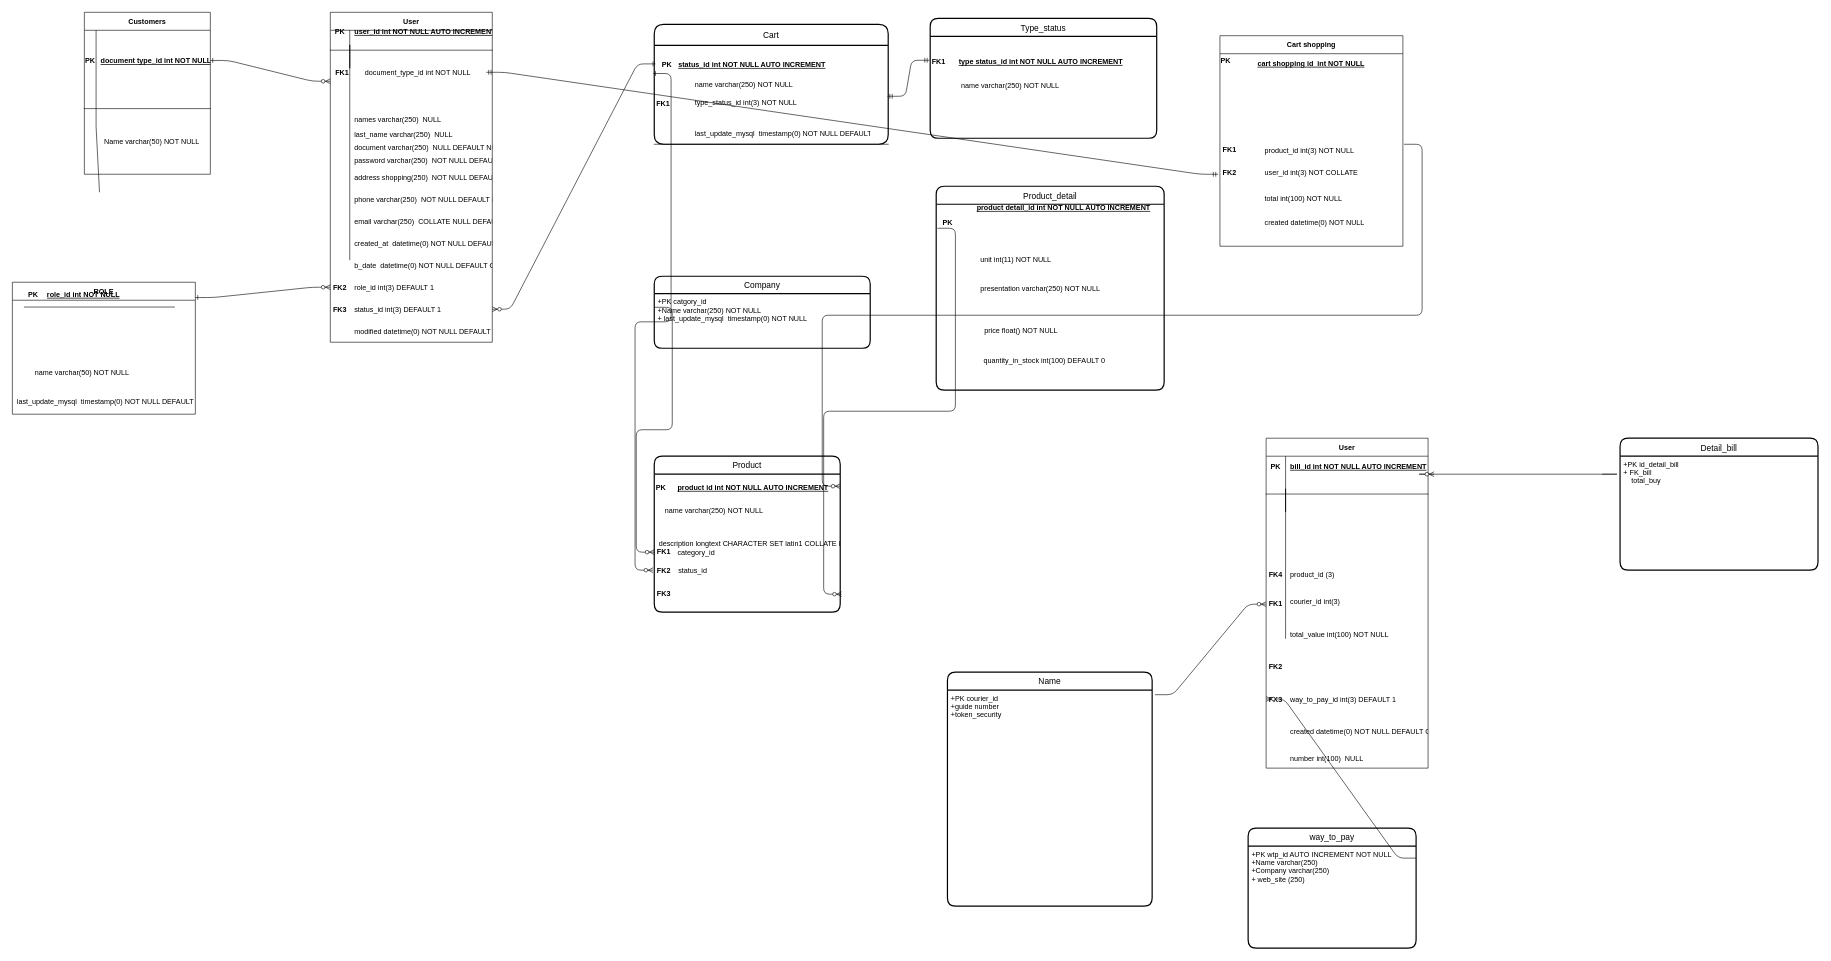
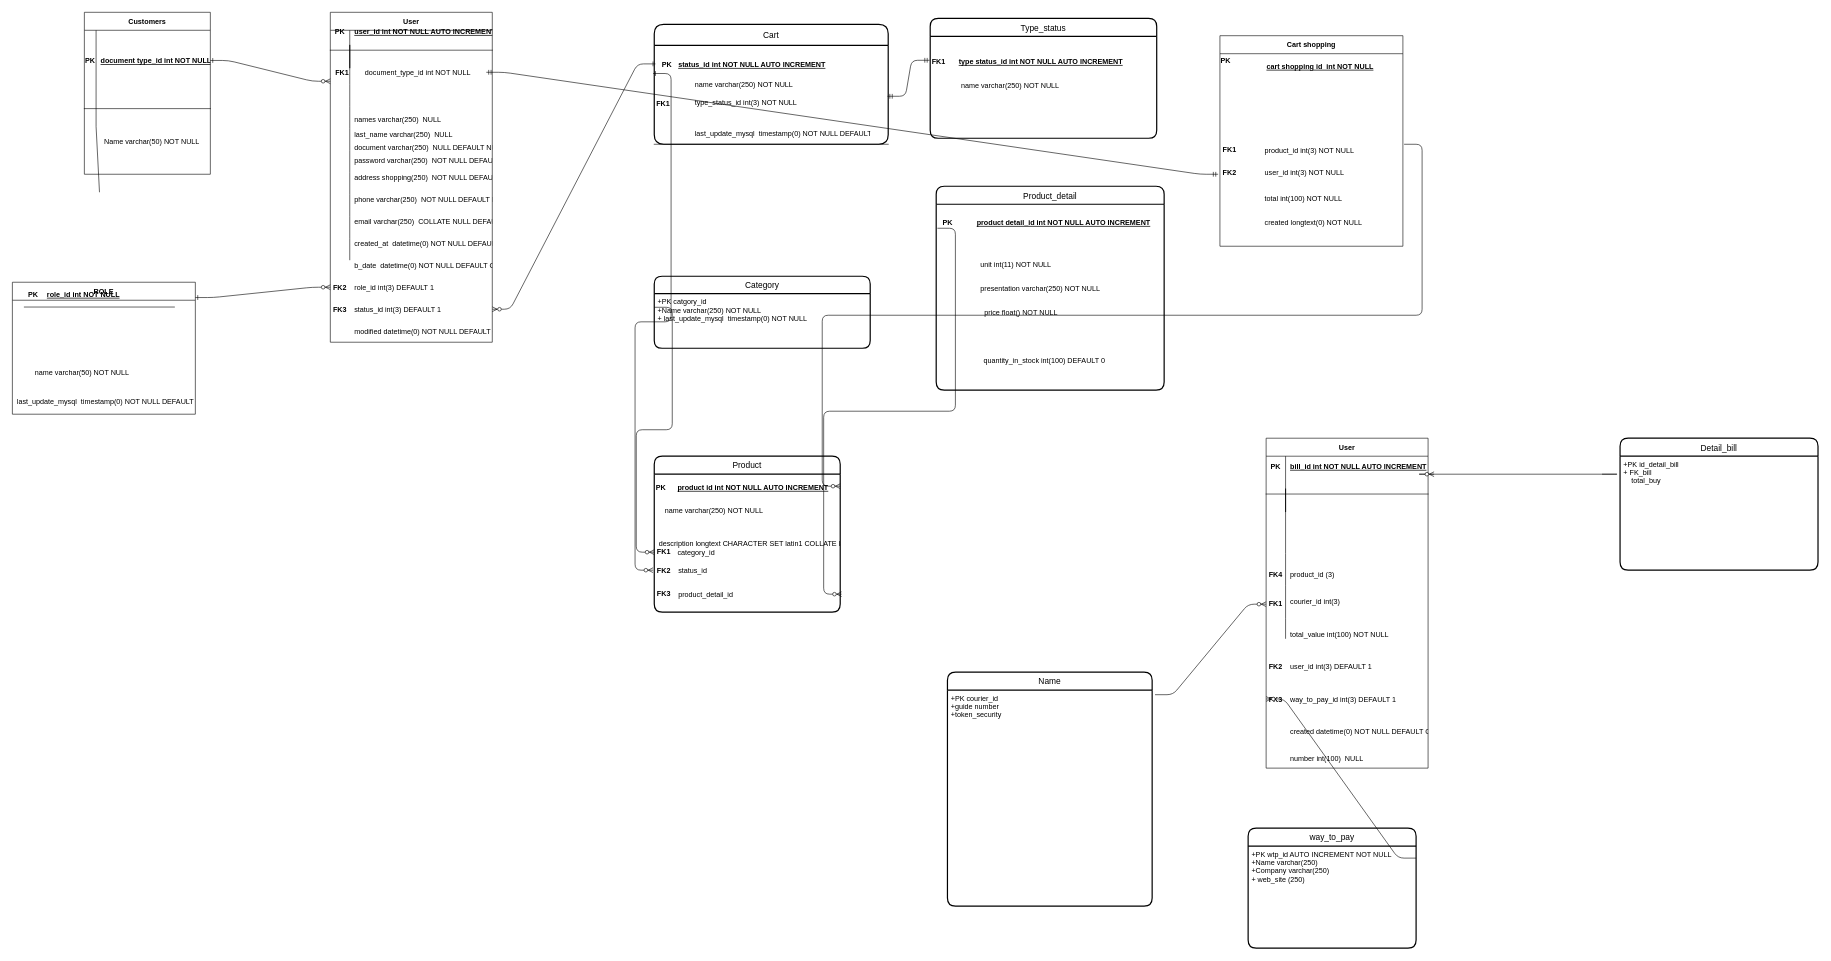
(1312, 63) -> (1321, 66)
(1313, 173) -> (1306, 173)
(1068, 207) -> (1068, 222)
(1318, 223) -> (1318, 223)
(1039, 260) -> (1064, 264)
(762, 286) -> (762, 286)
(1068, 330) -> (1068, 312)
none -> (749, 594)
none -> (1357, 667)
